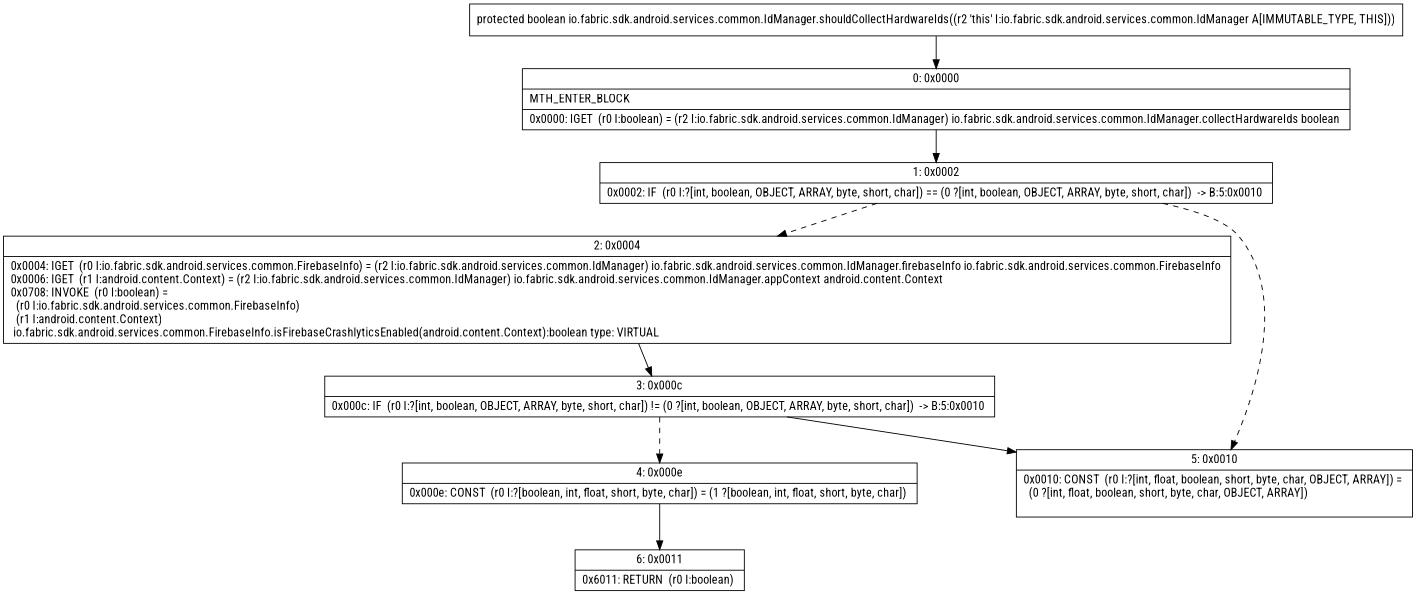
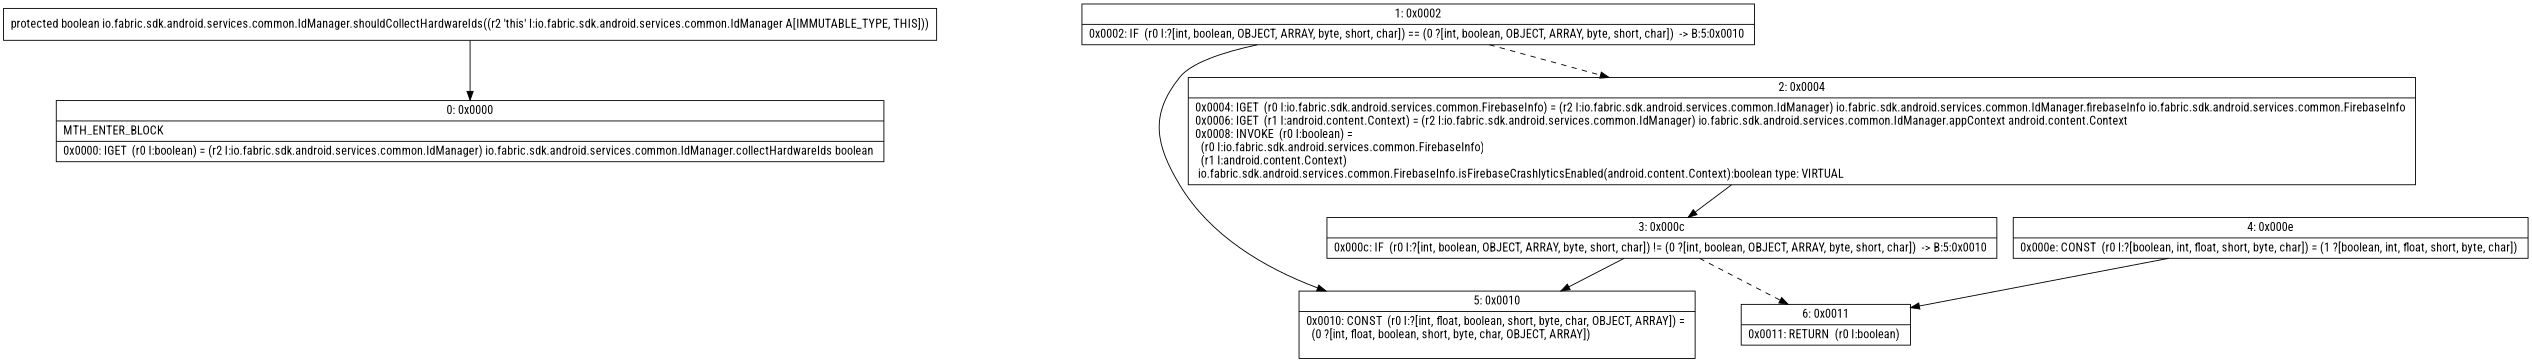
(936, 142) -> none
(91, 293) -> (1276, 134)
(1263, 296) -> (1173, 173)
(660, 435) -> (1740, 279)
(660, 580) -> (1826, 335)
